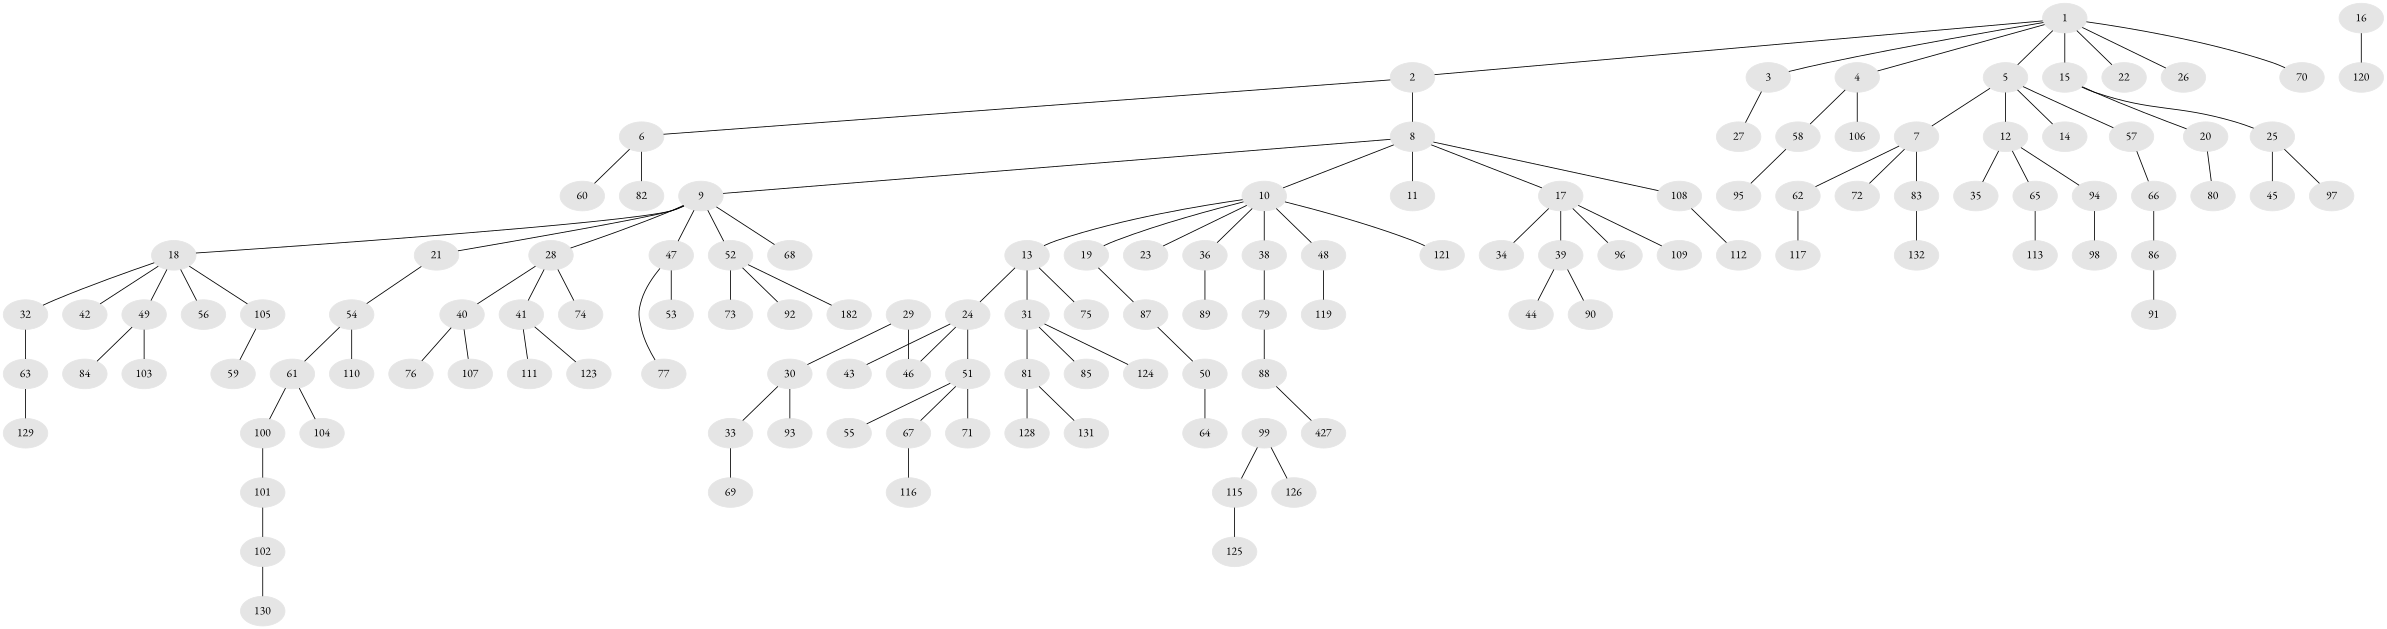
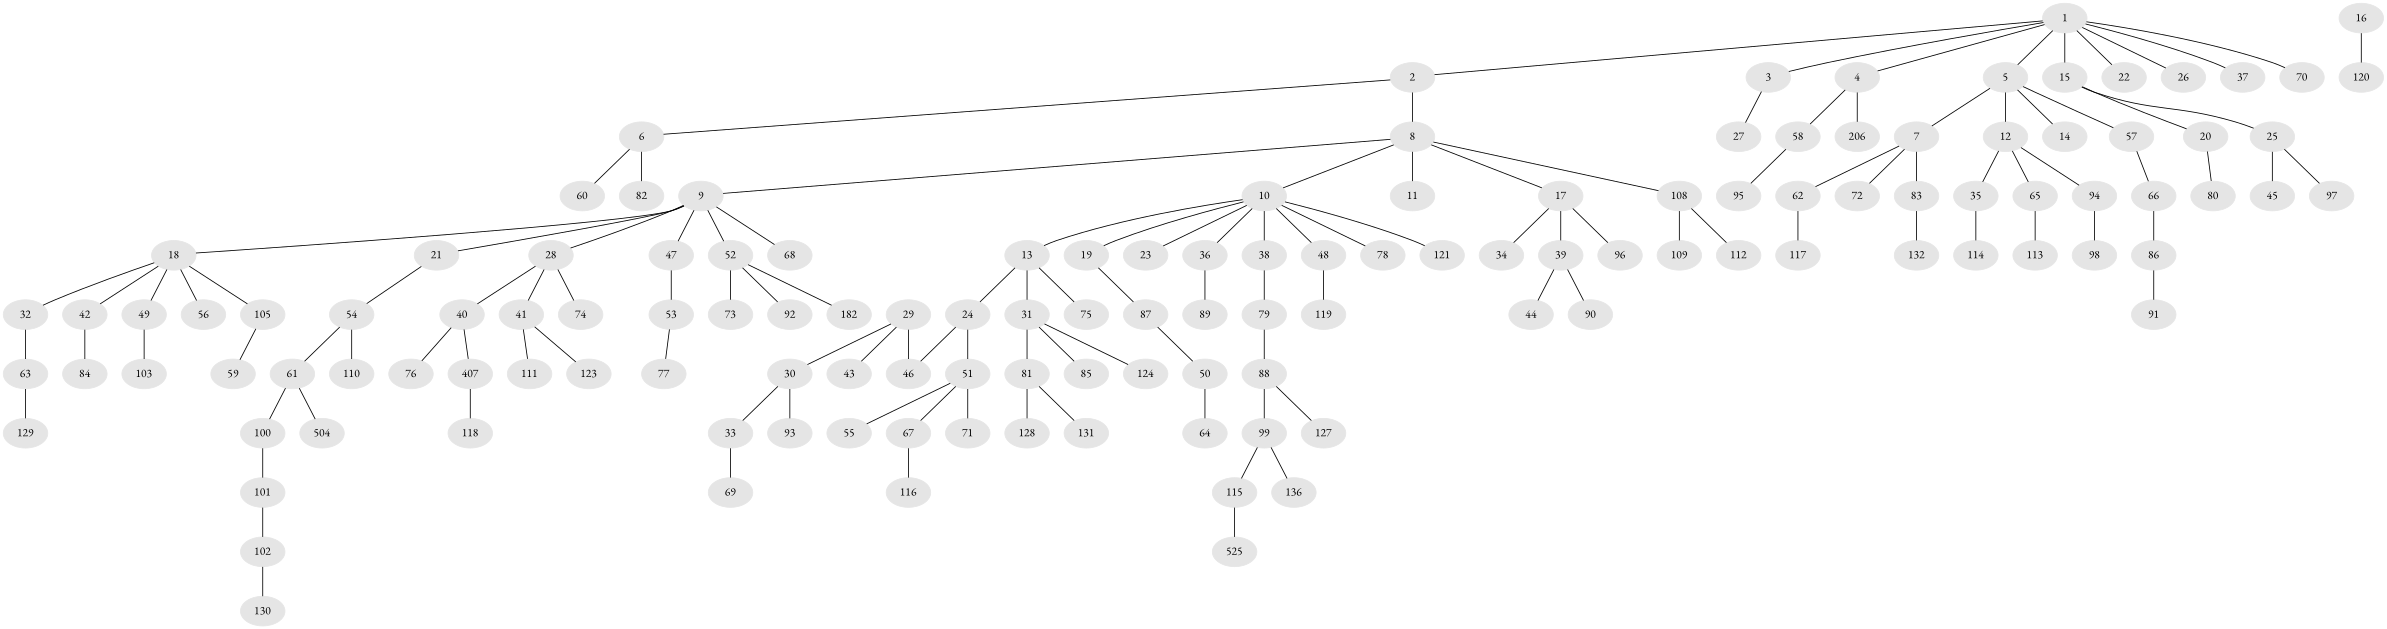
none -> (2243, 77)
(1857, 137) -> (1857, 137)
(1620, 226) -> (1679, 226)
none -> (1383, 255)
none -> (1976, 255)
(639, 313) -> (668, 344)
(915, 341) -> (879, 344)
(115, 344) -> (85, 344)
(470, 374) -> (470, 374)
none -> (1264, 404)
(322, 433) -> (322, 433)
none -> (470, 433)
(1324, 433) -> (1324, 433)
(1294, 493) -> (1294, 493)
(1235, 552) -> (1235, 552)
